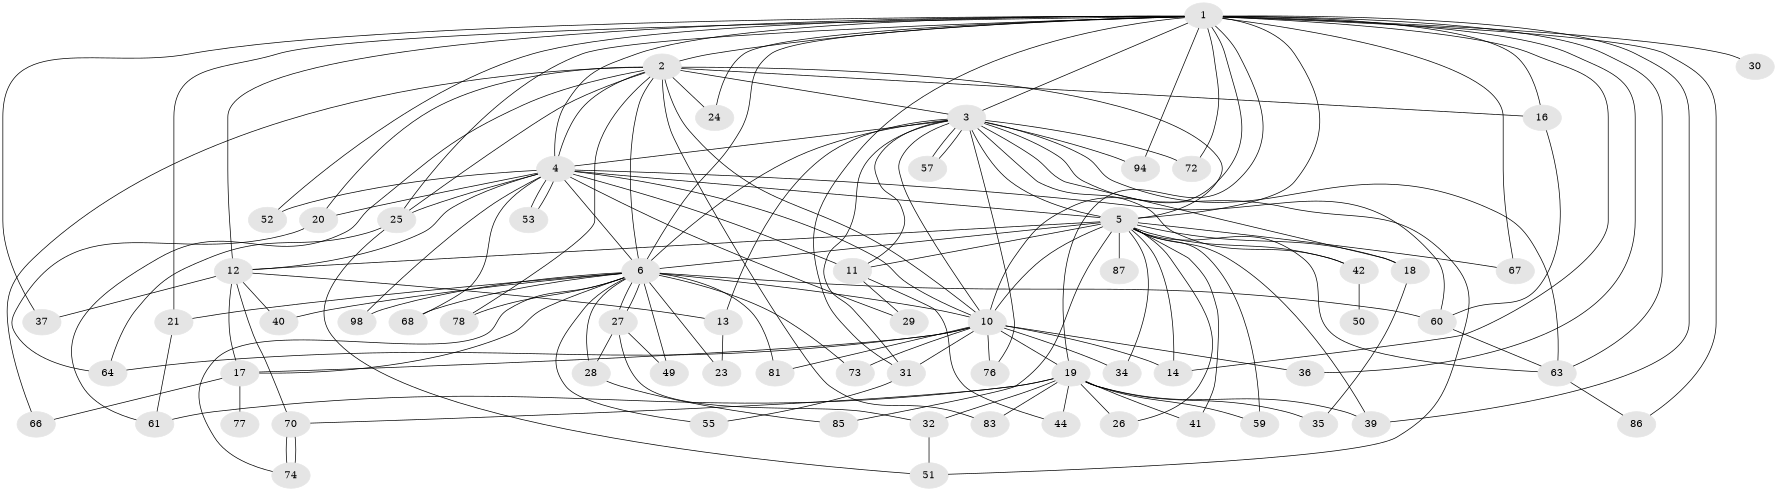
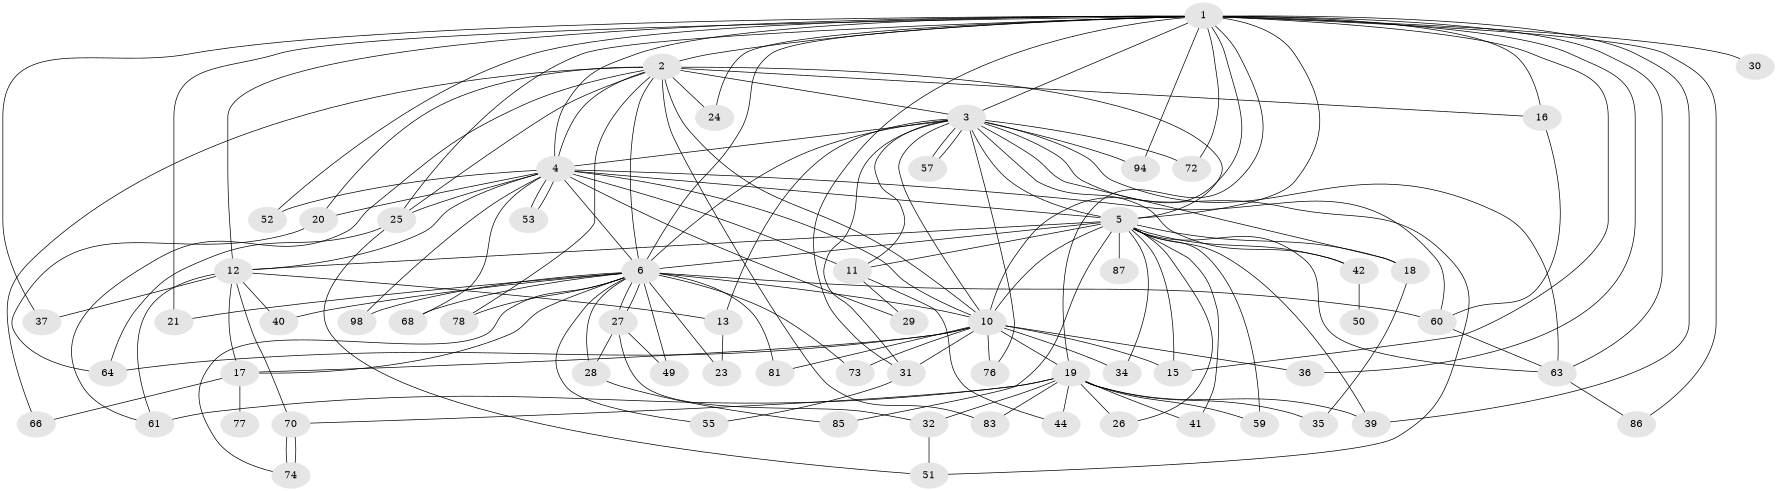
(1515, 271) -> none
(164, 373) -> (142, 322)
(1173, 373) -> (1173, 373)
